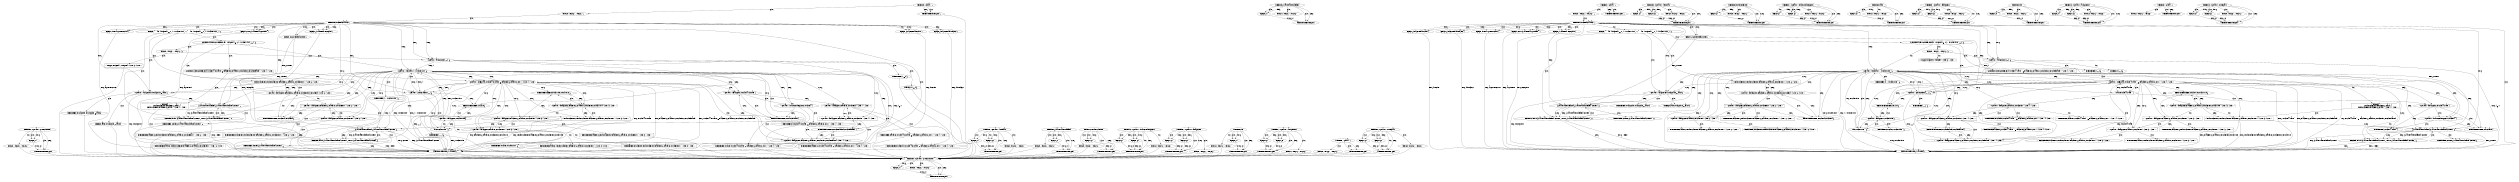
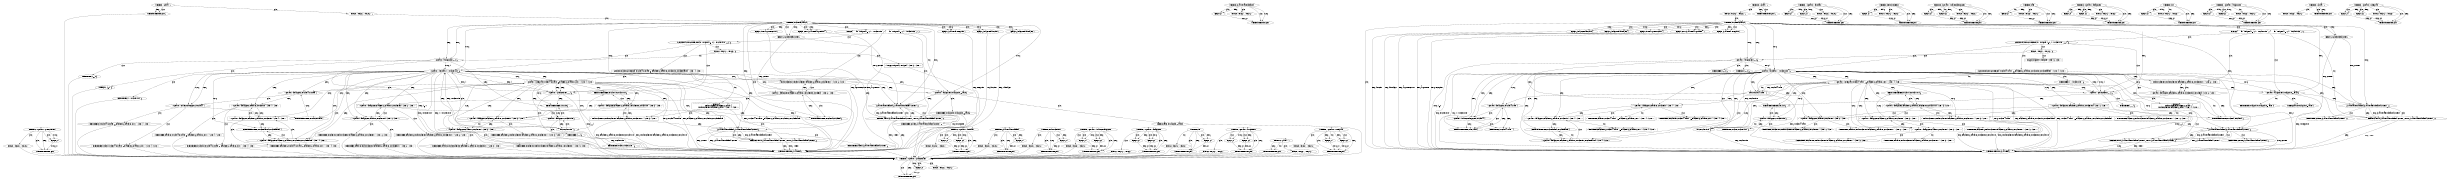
(754, 108) -> none
none -> (1495, 124)
